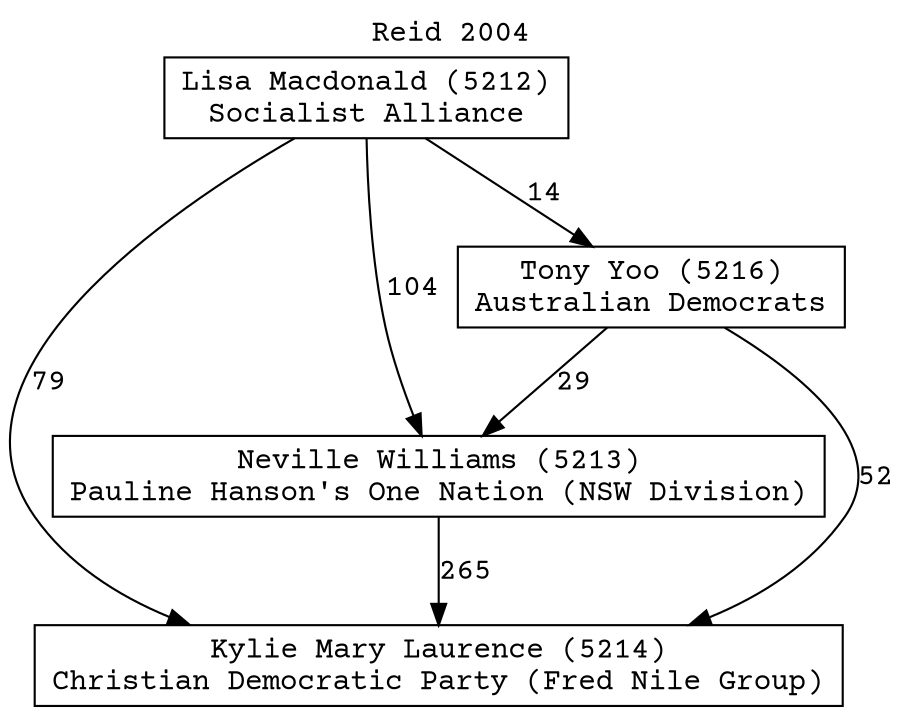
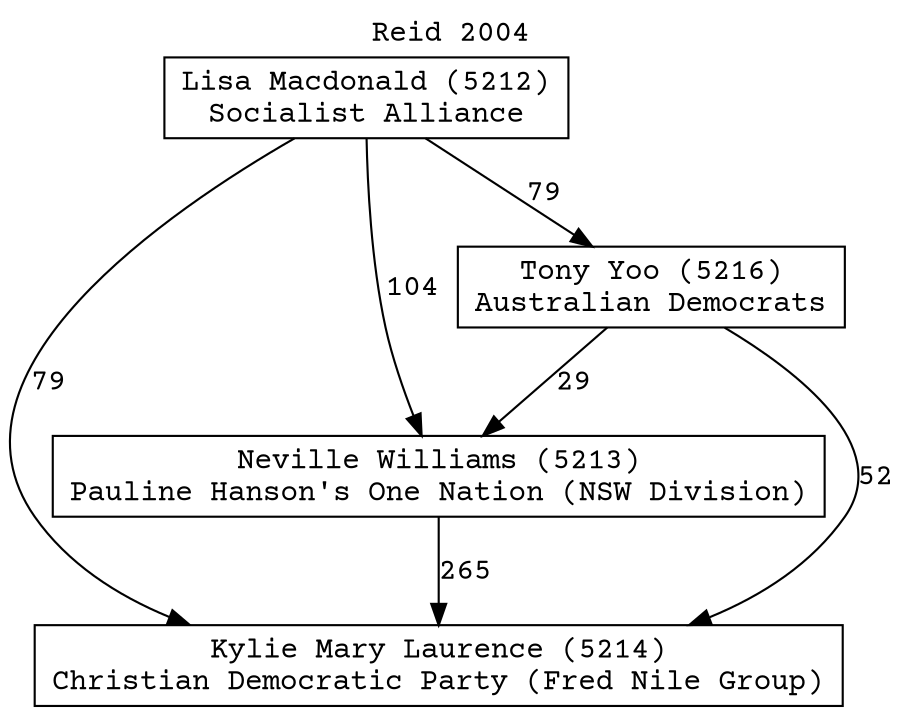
(544, 192) -> (544, 192)
